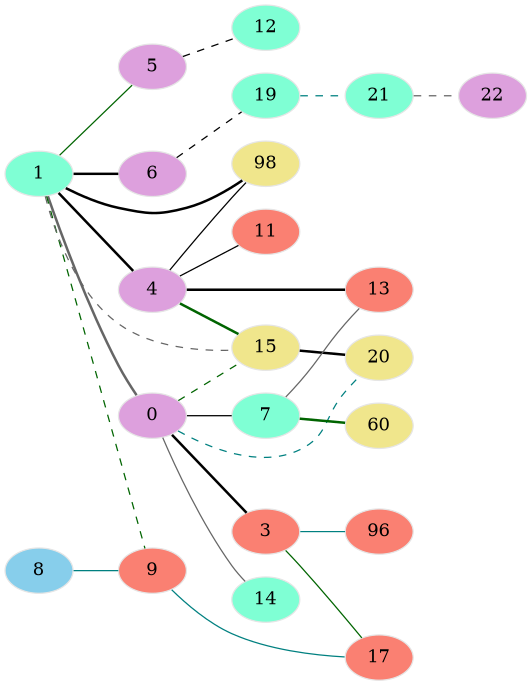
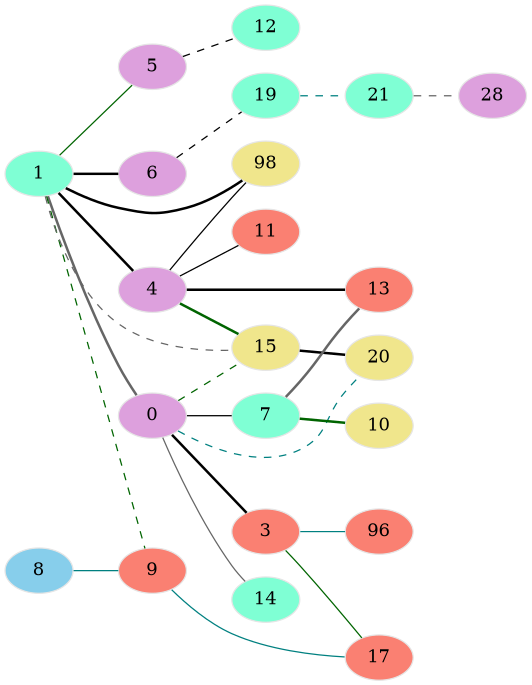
(493, 96) -> (493, 96)
(316, 362) -> (316, 362)
(379, 426) -> (379, 426)
